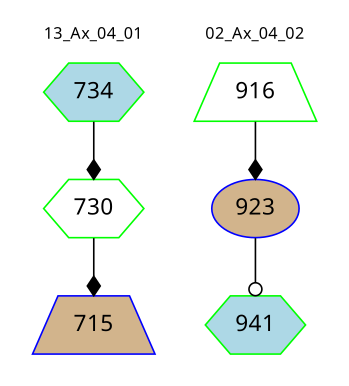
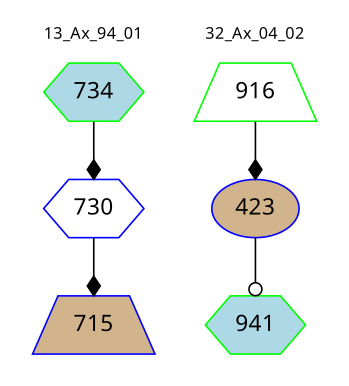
(94, 35) -> (94, 35)
(255, 35) -> (255, 35)
(94, 209) -> (94, 209)
(255, 209) -> (255, 209)
